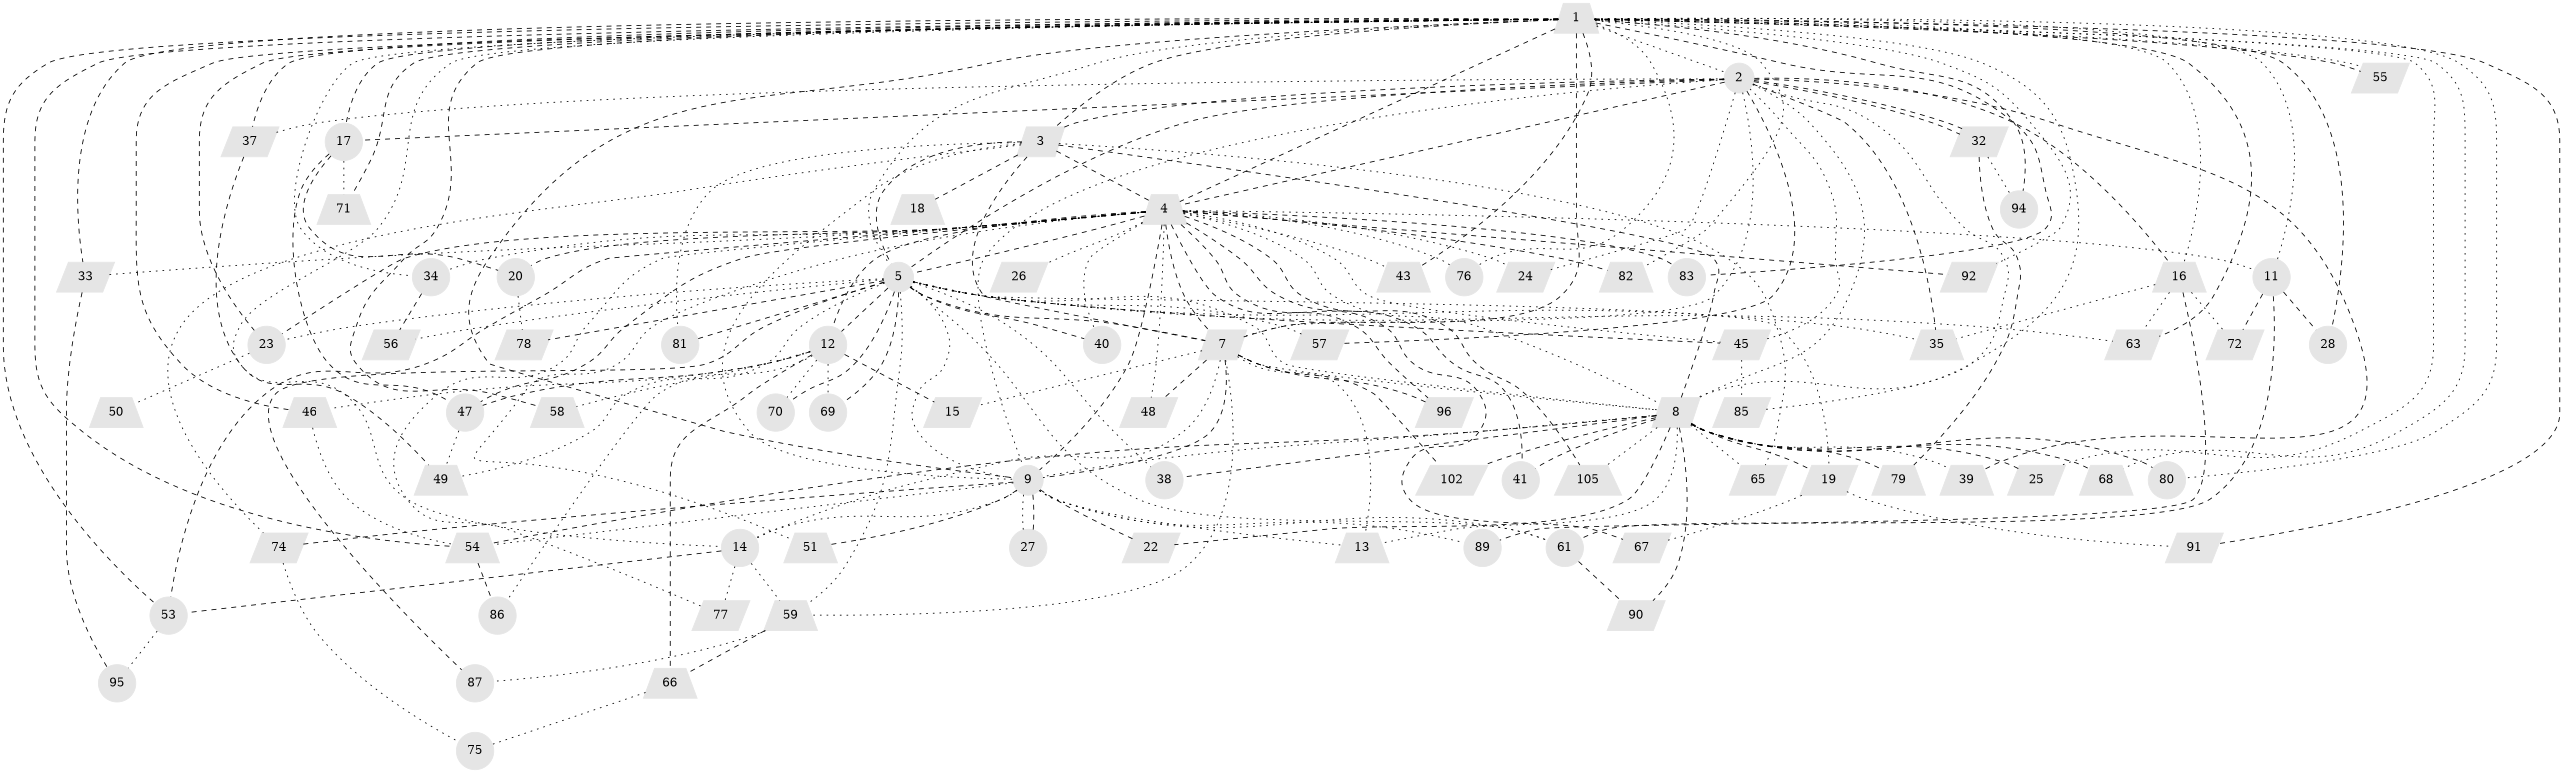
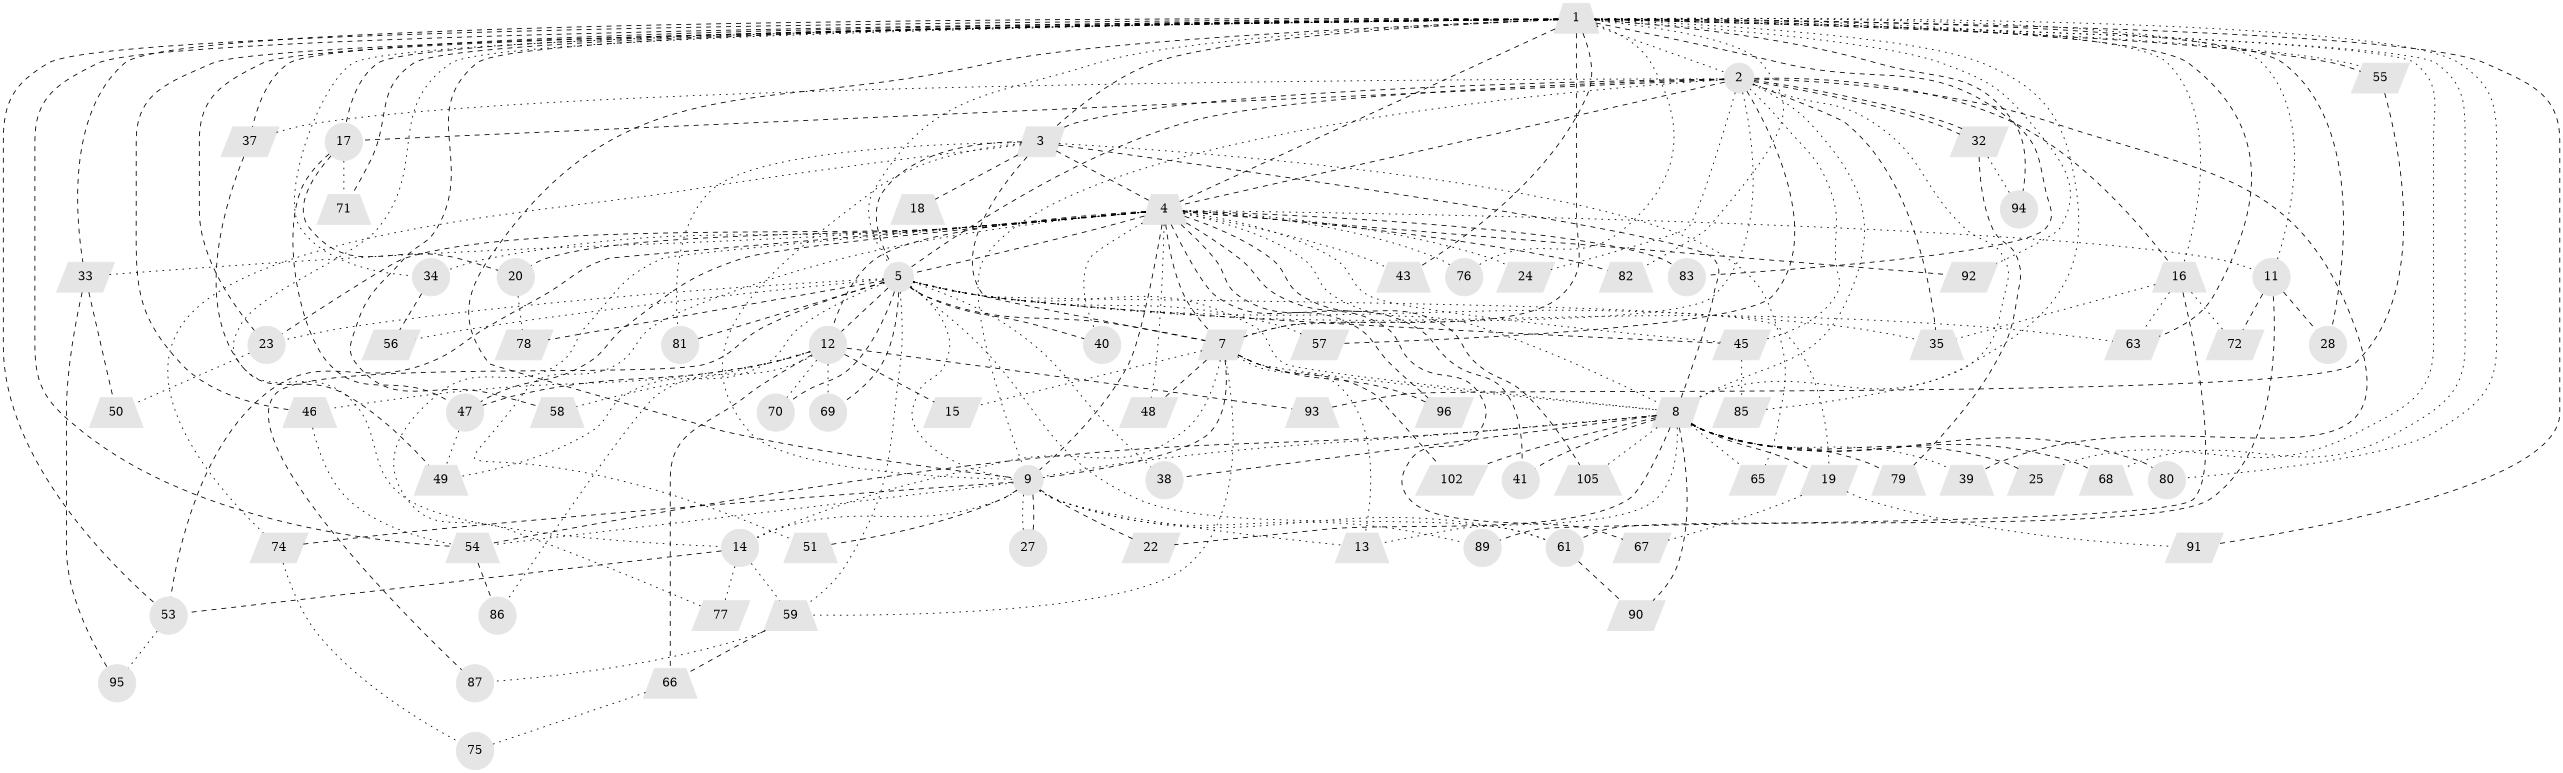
(1019, 277) -> none
none -> (101, 345)
none -> (1312, 413)
